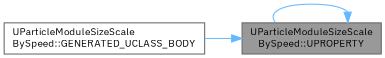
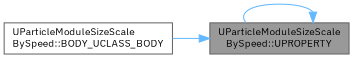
(104, 38) -> (88, 38)
